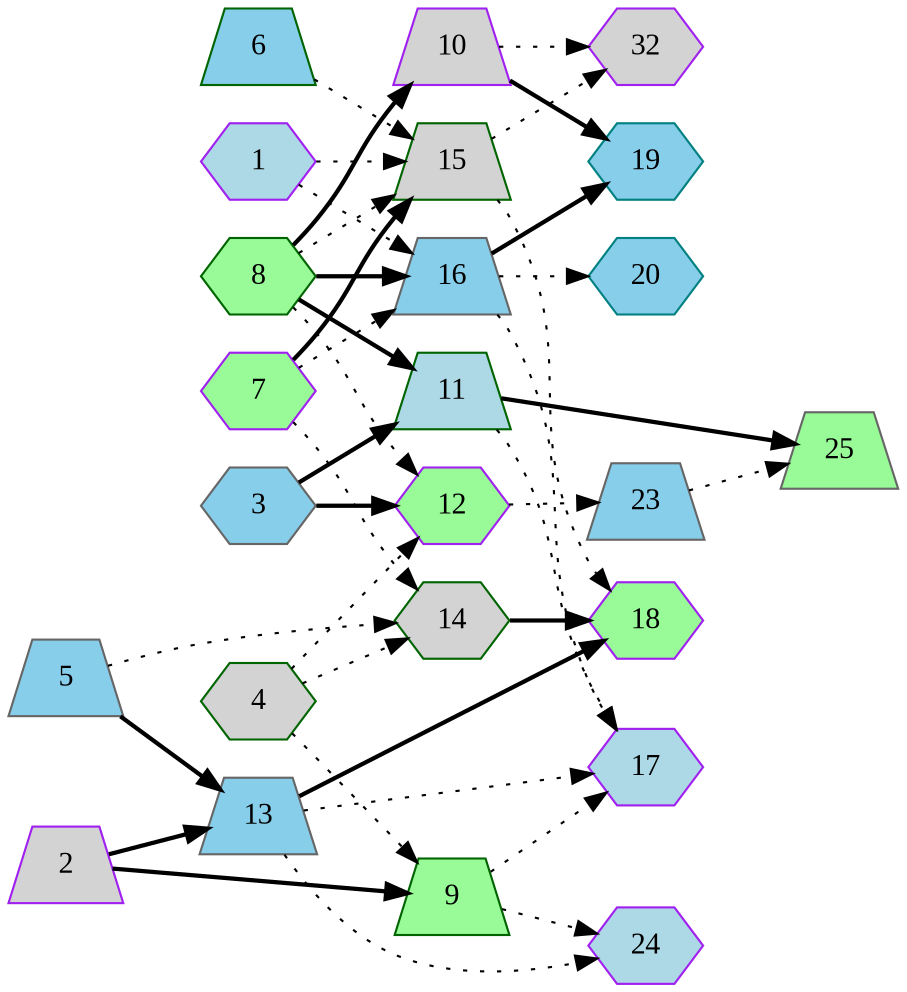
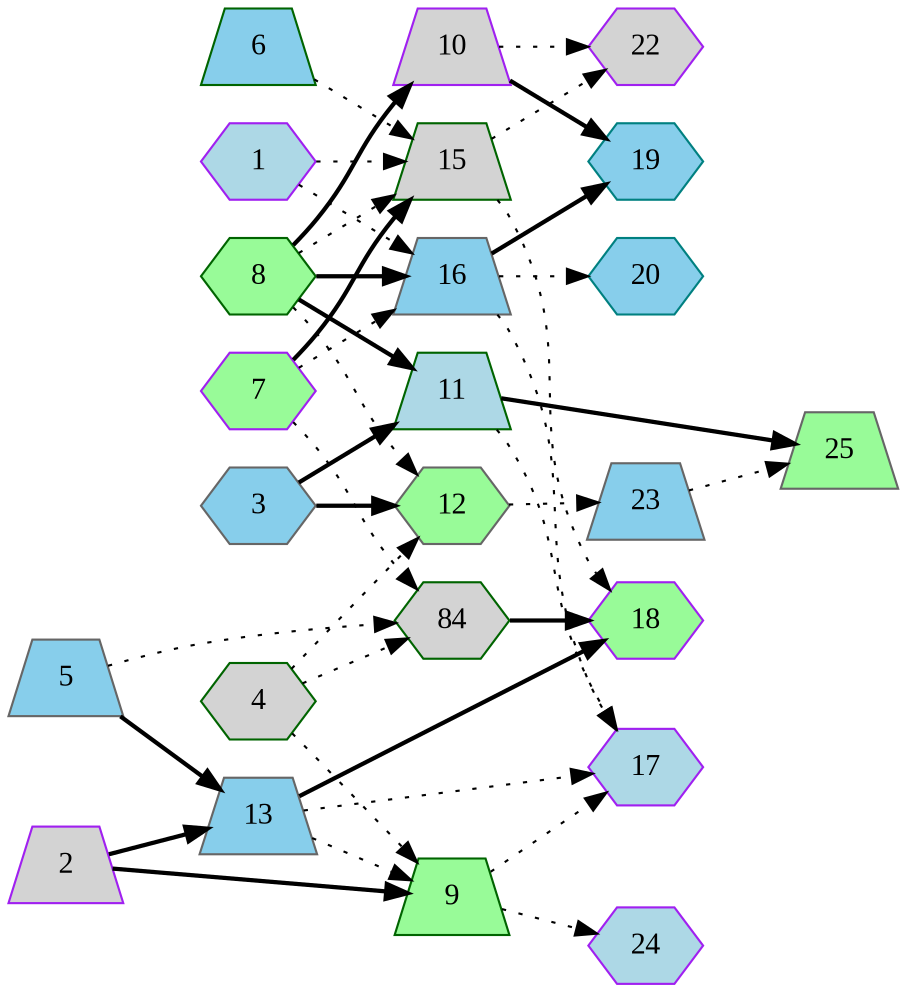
(646, 47) -> (646, 47)
(452, 506) -> (452, 506)
(452, 620) -> (452, 620)
(411, 960) -> (352, 855)
